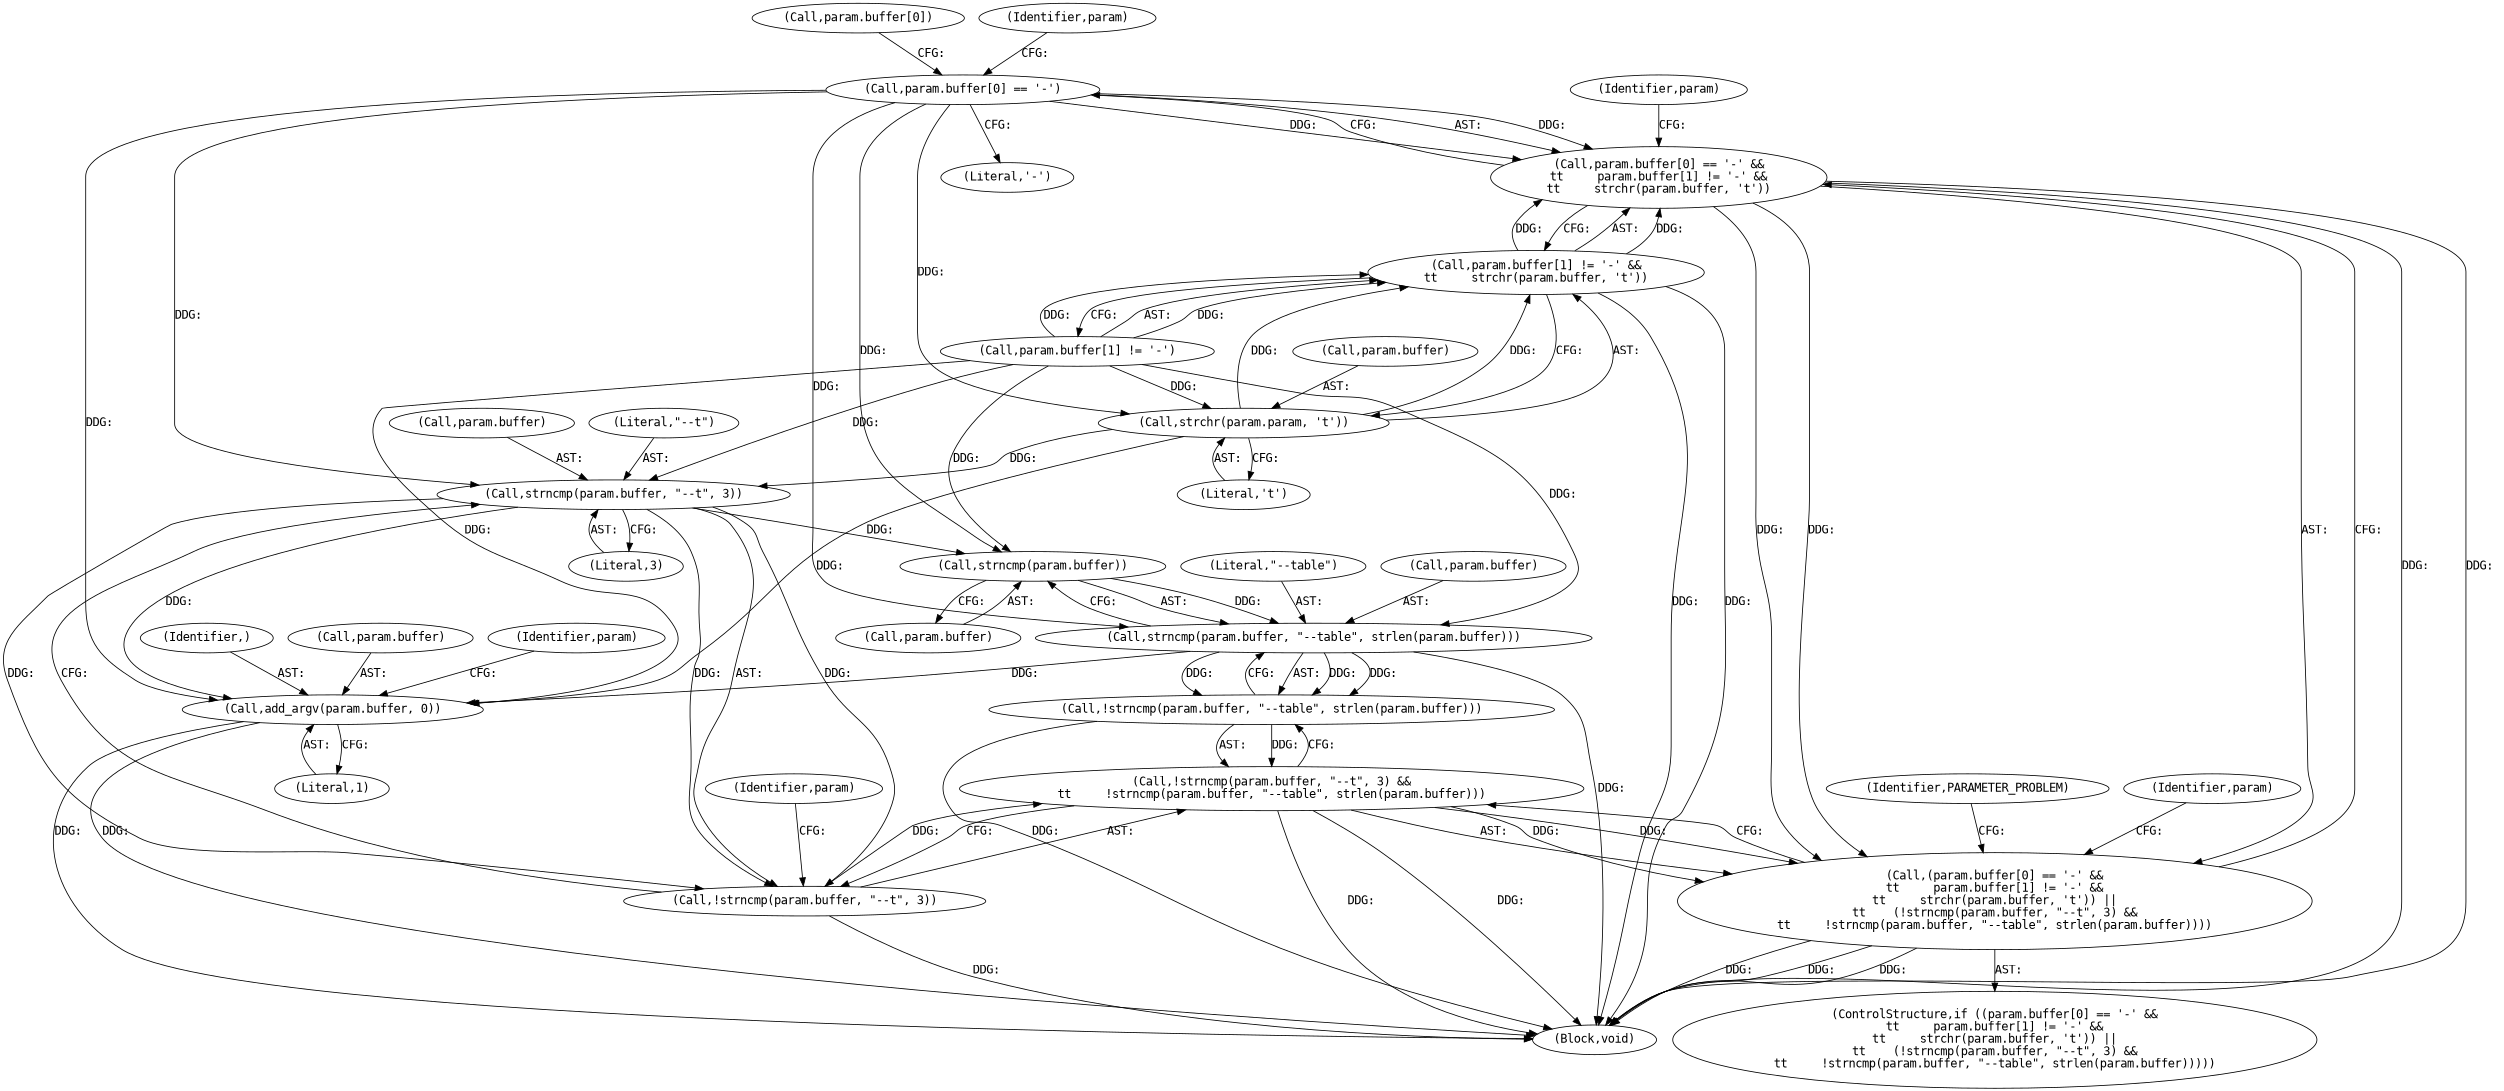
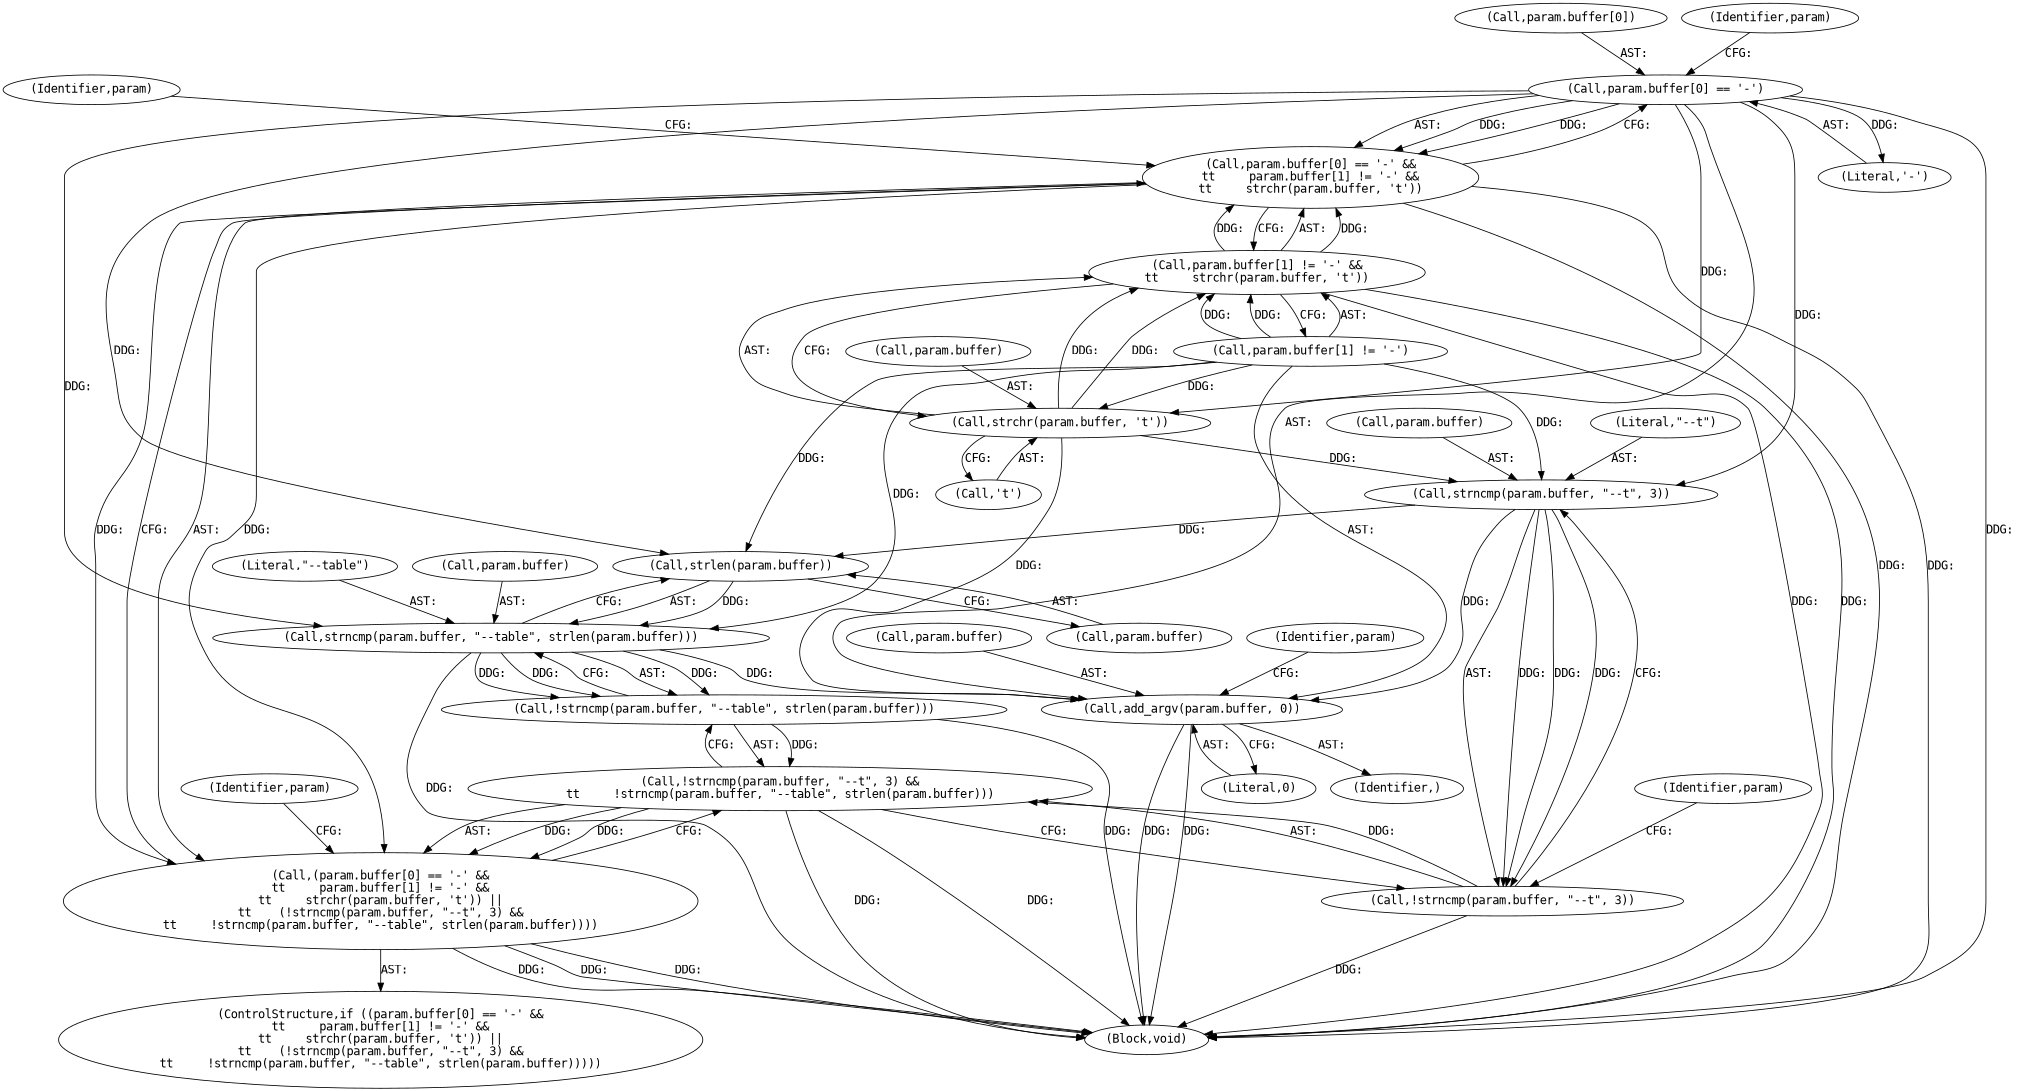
(935, 54) -> (1638, 54)
(1002, 126) -> (1889, 126)
none -> (1816, 126)
(103, 423) -> (1302, 423)
(1244, 423) -> (1060, 423)
(1244, 495) -> (988, 495)
(482, 531) -> (1365, 531)
(626, 566) -> none
(1033, 566) -> (741, 566)
(265, 671) -> (1302, 745)
(332, 789) -> (1259, 789)
(1968, 789) -> none
none -> (1986, 834)
